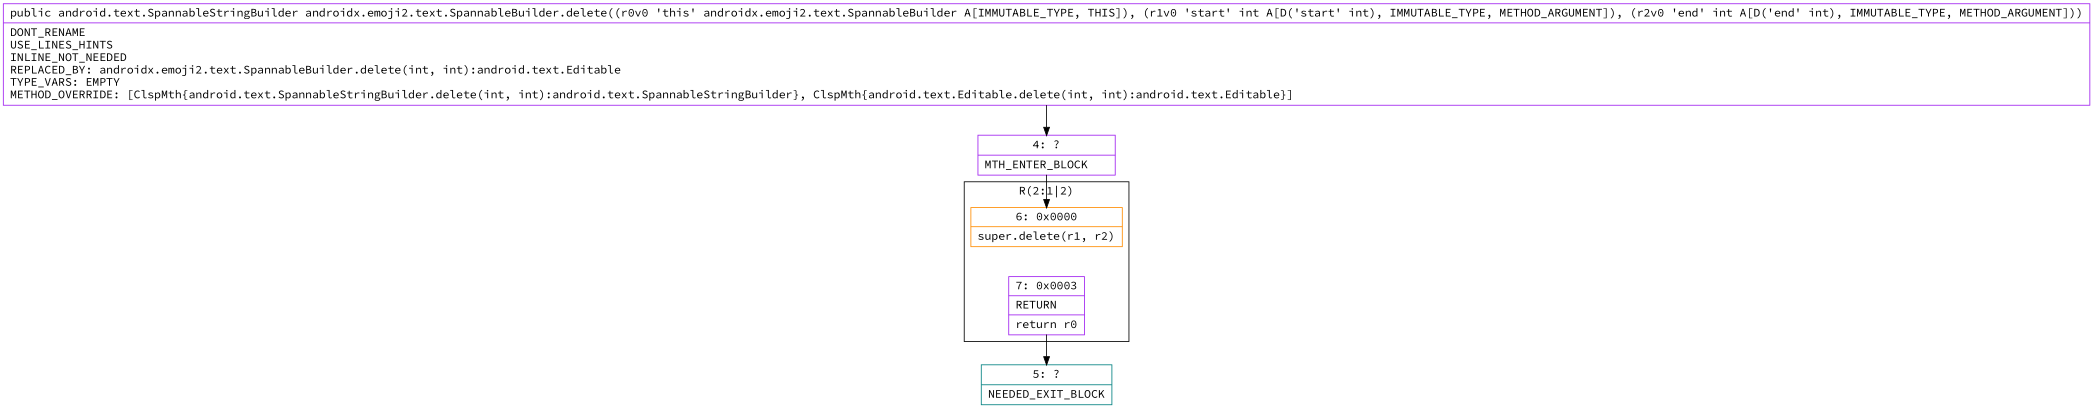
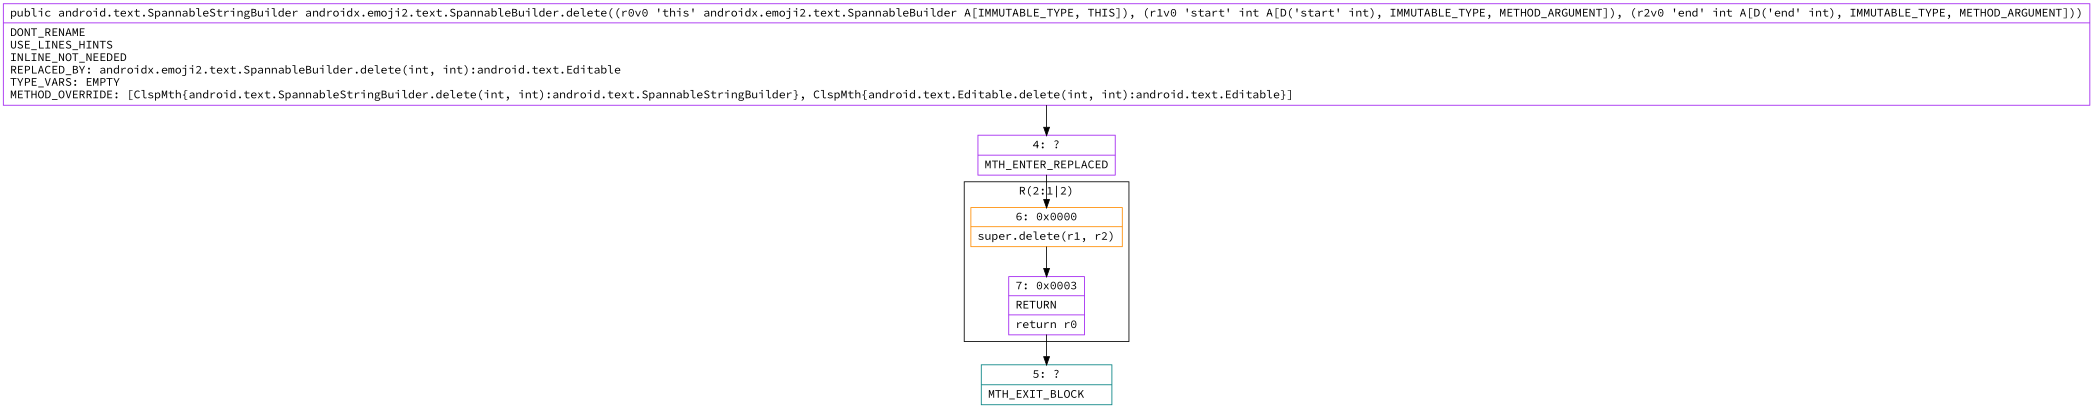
(1036, 165) -> (1047, 165)
none -> (1047, 257)
(1047, 394) -> (1036, 394)
